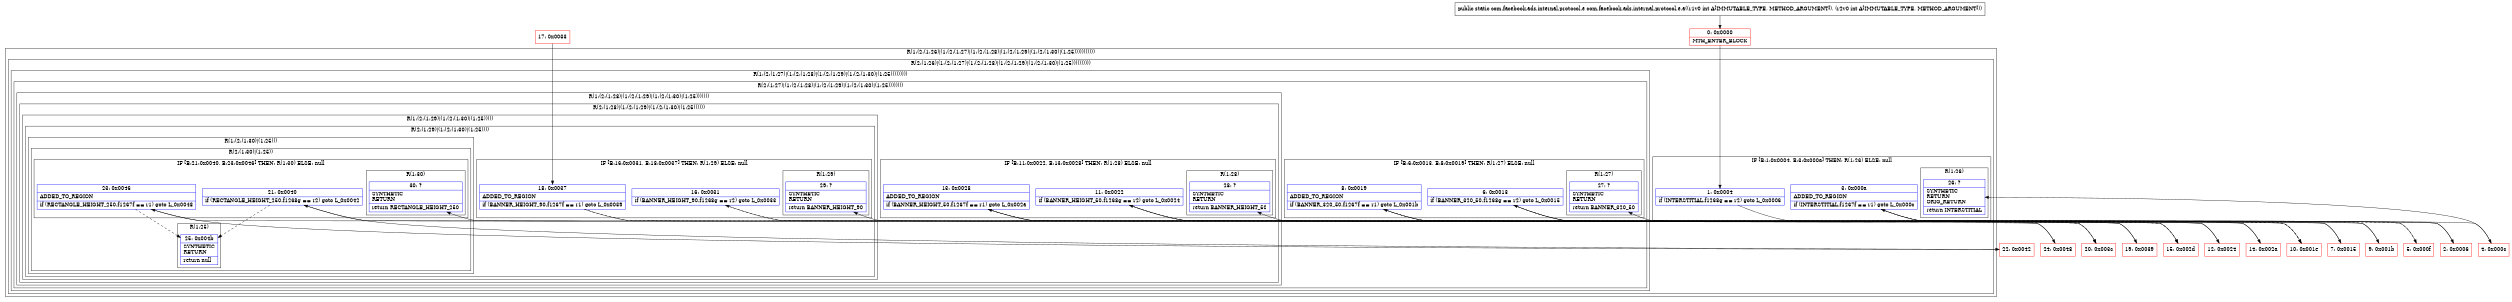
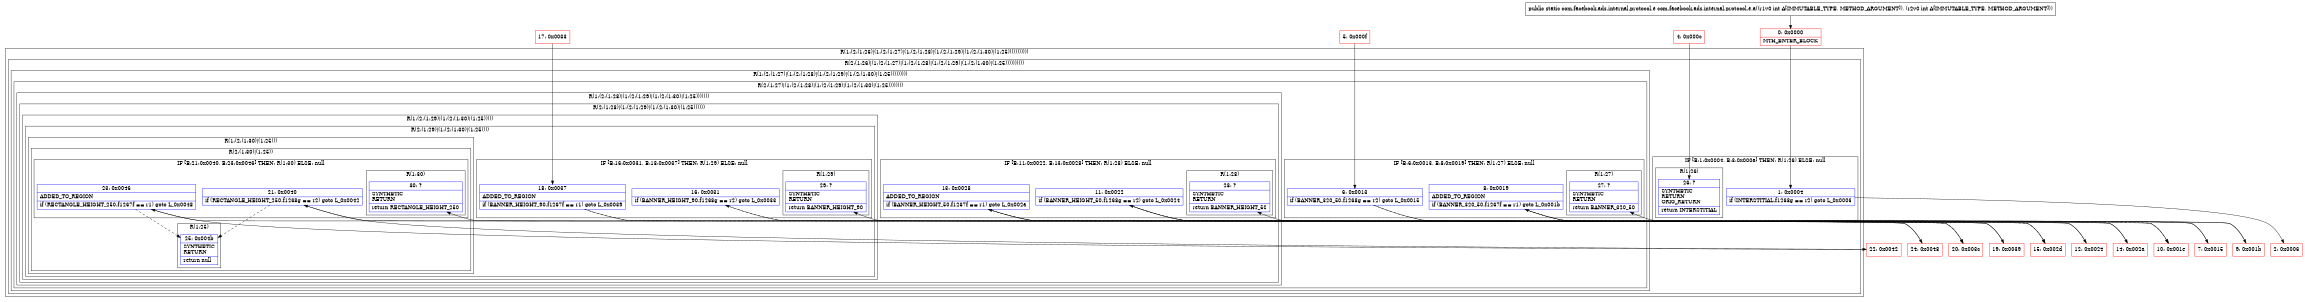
(1854, 197) -> none
